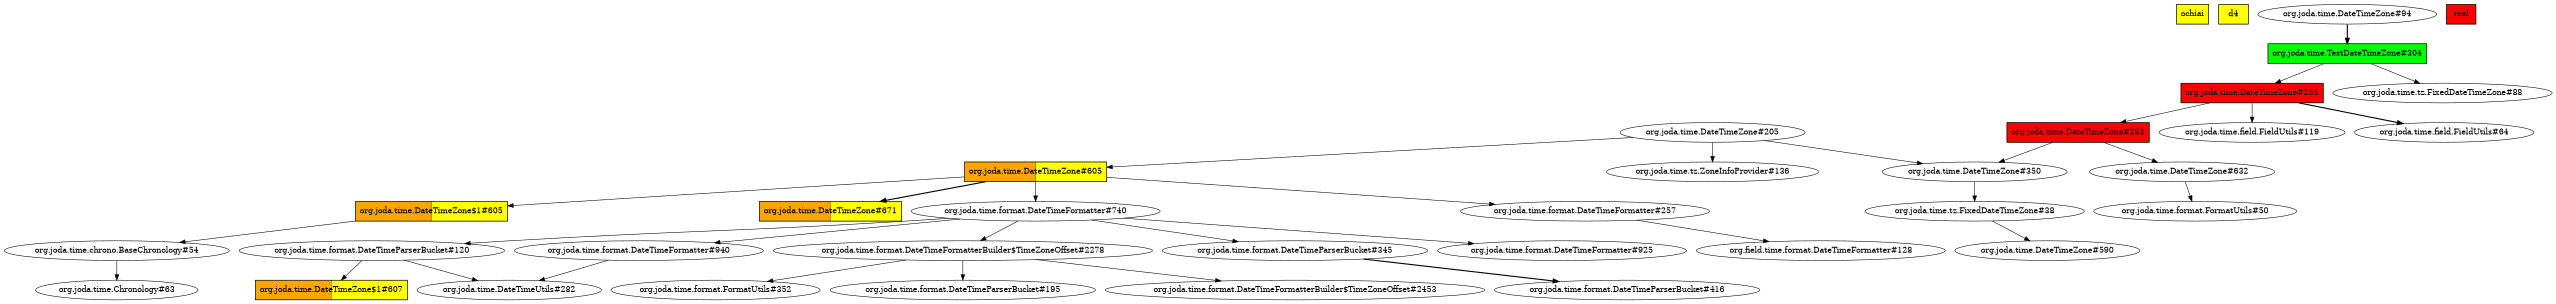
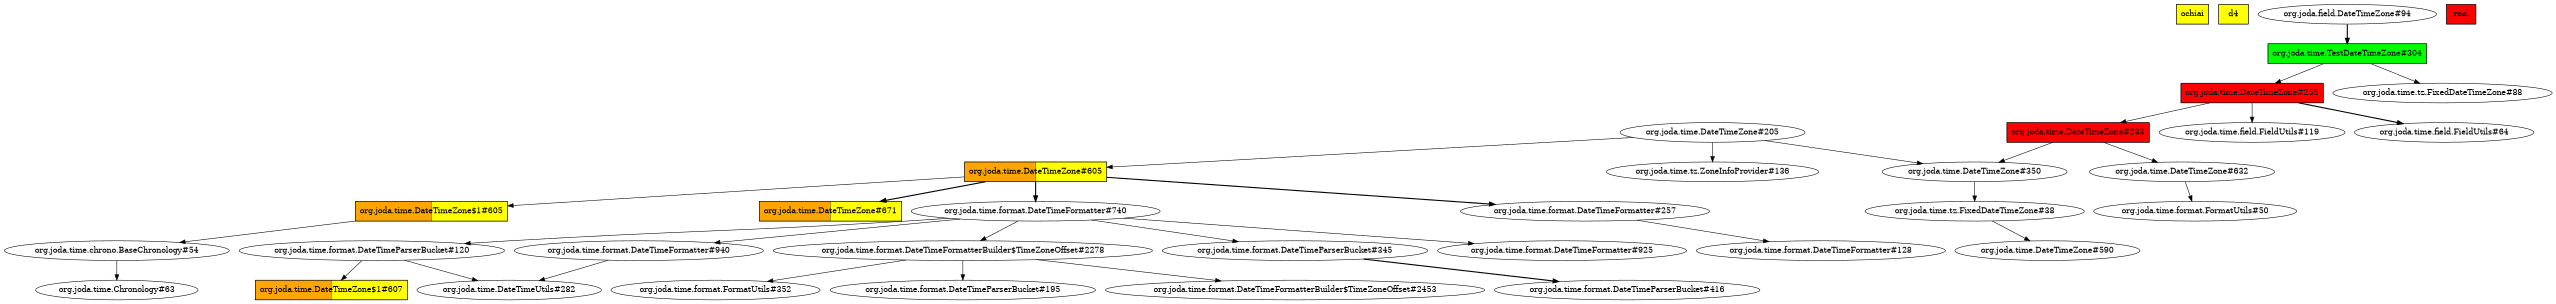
(2347, 14) -> (2347, 14)
(1036, 189) -> (1036, 189)
(1298, 191) -> (1298, 191)
(1821, 251) -> (1821, 251)
